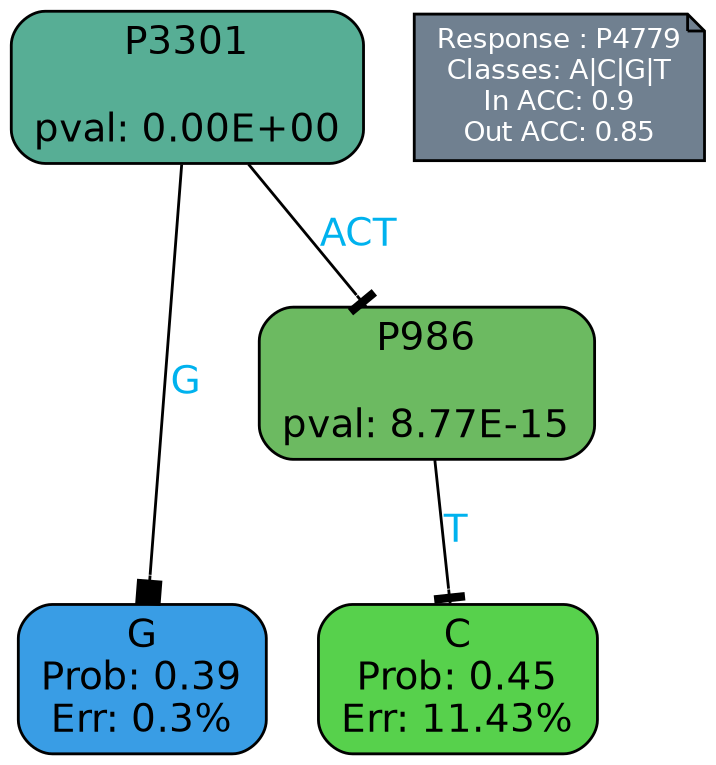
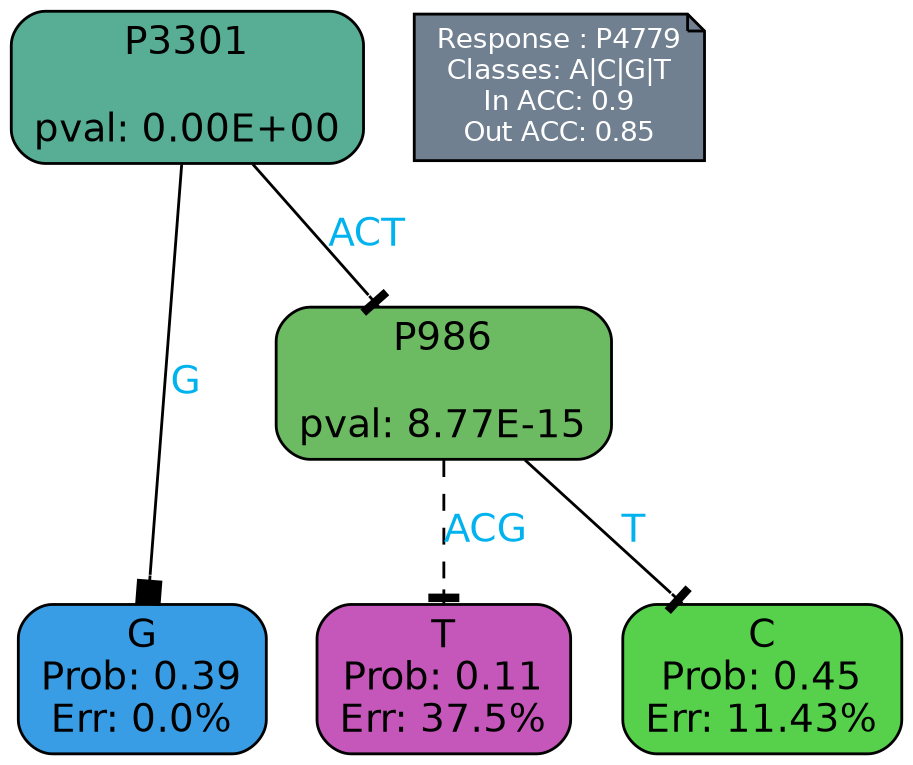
(142, 679) -> (142, 679)
none -> (444, 679)
